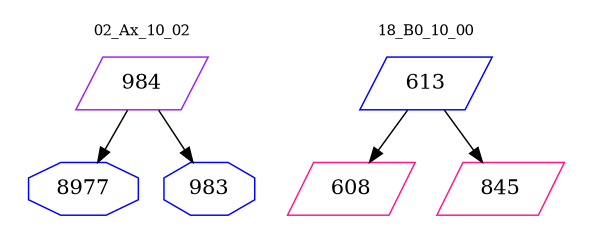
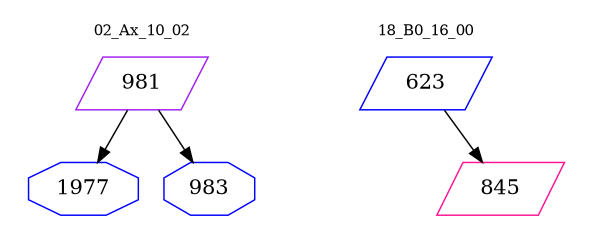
(426, 31) -> (426, 31)
(142, 83) -> (142, 83)
(426, 83) -> (426, 83)
(83, 189) -> (83, 189)
(351, 189) -> none
